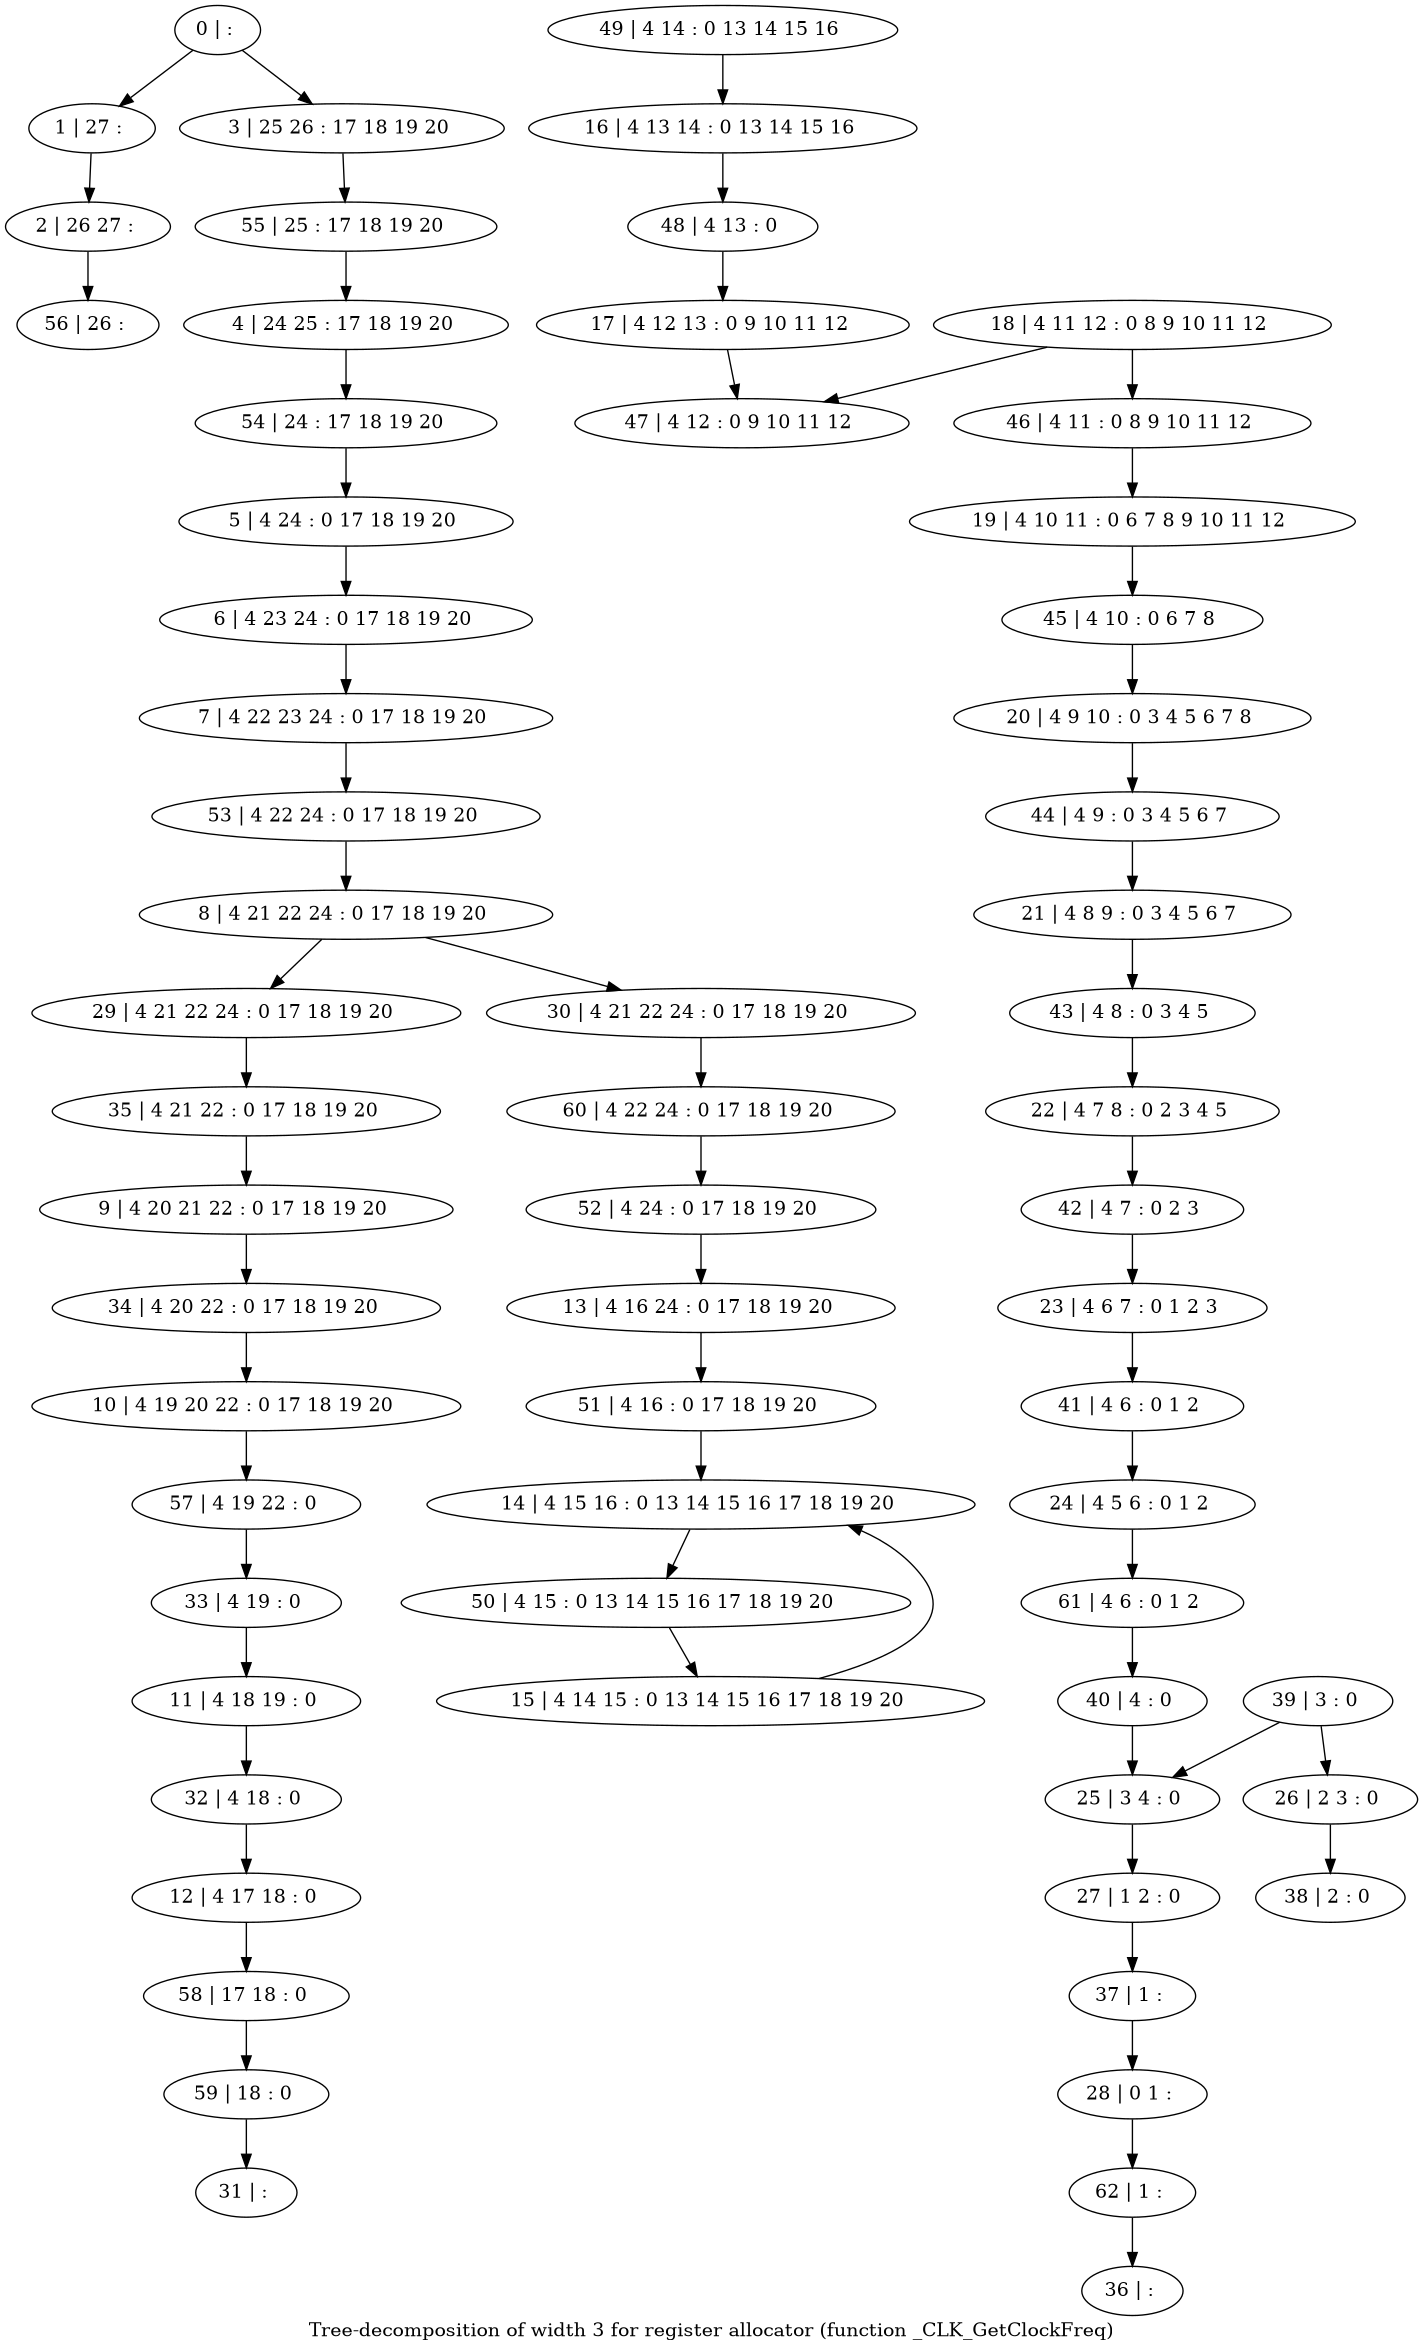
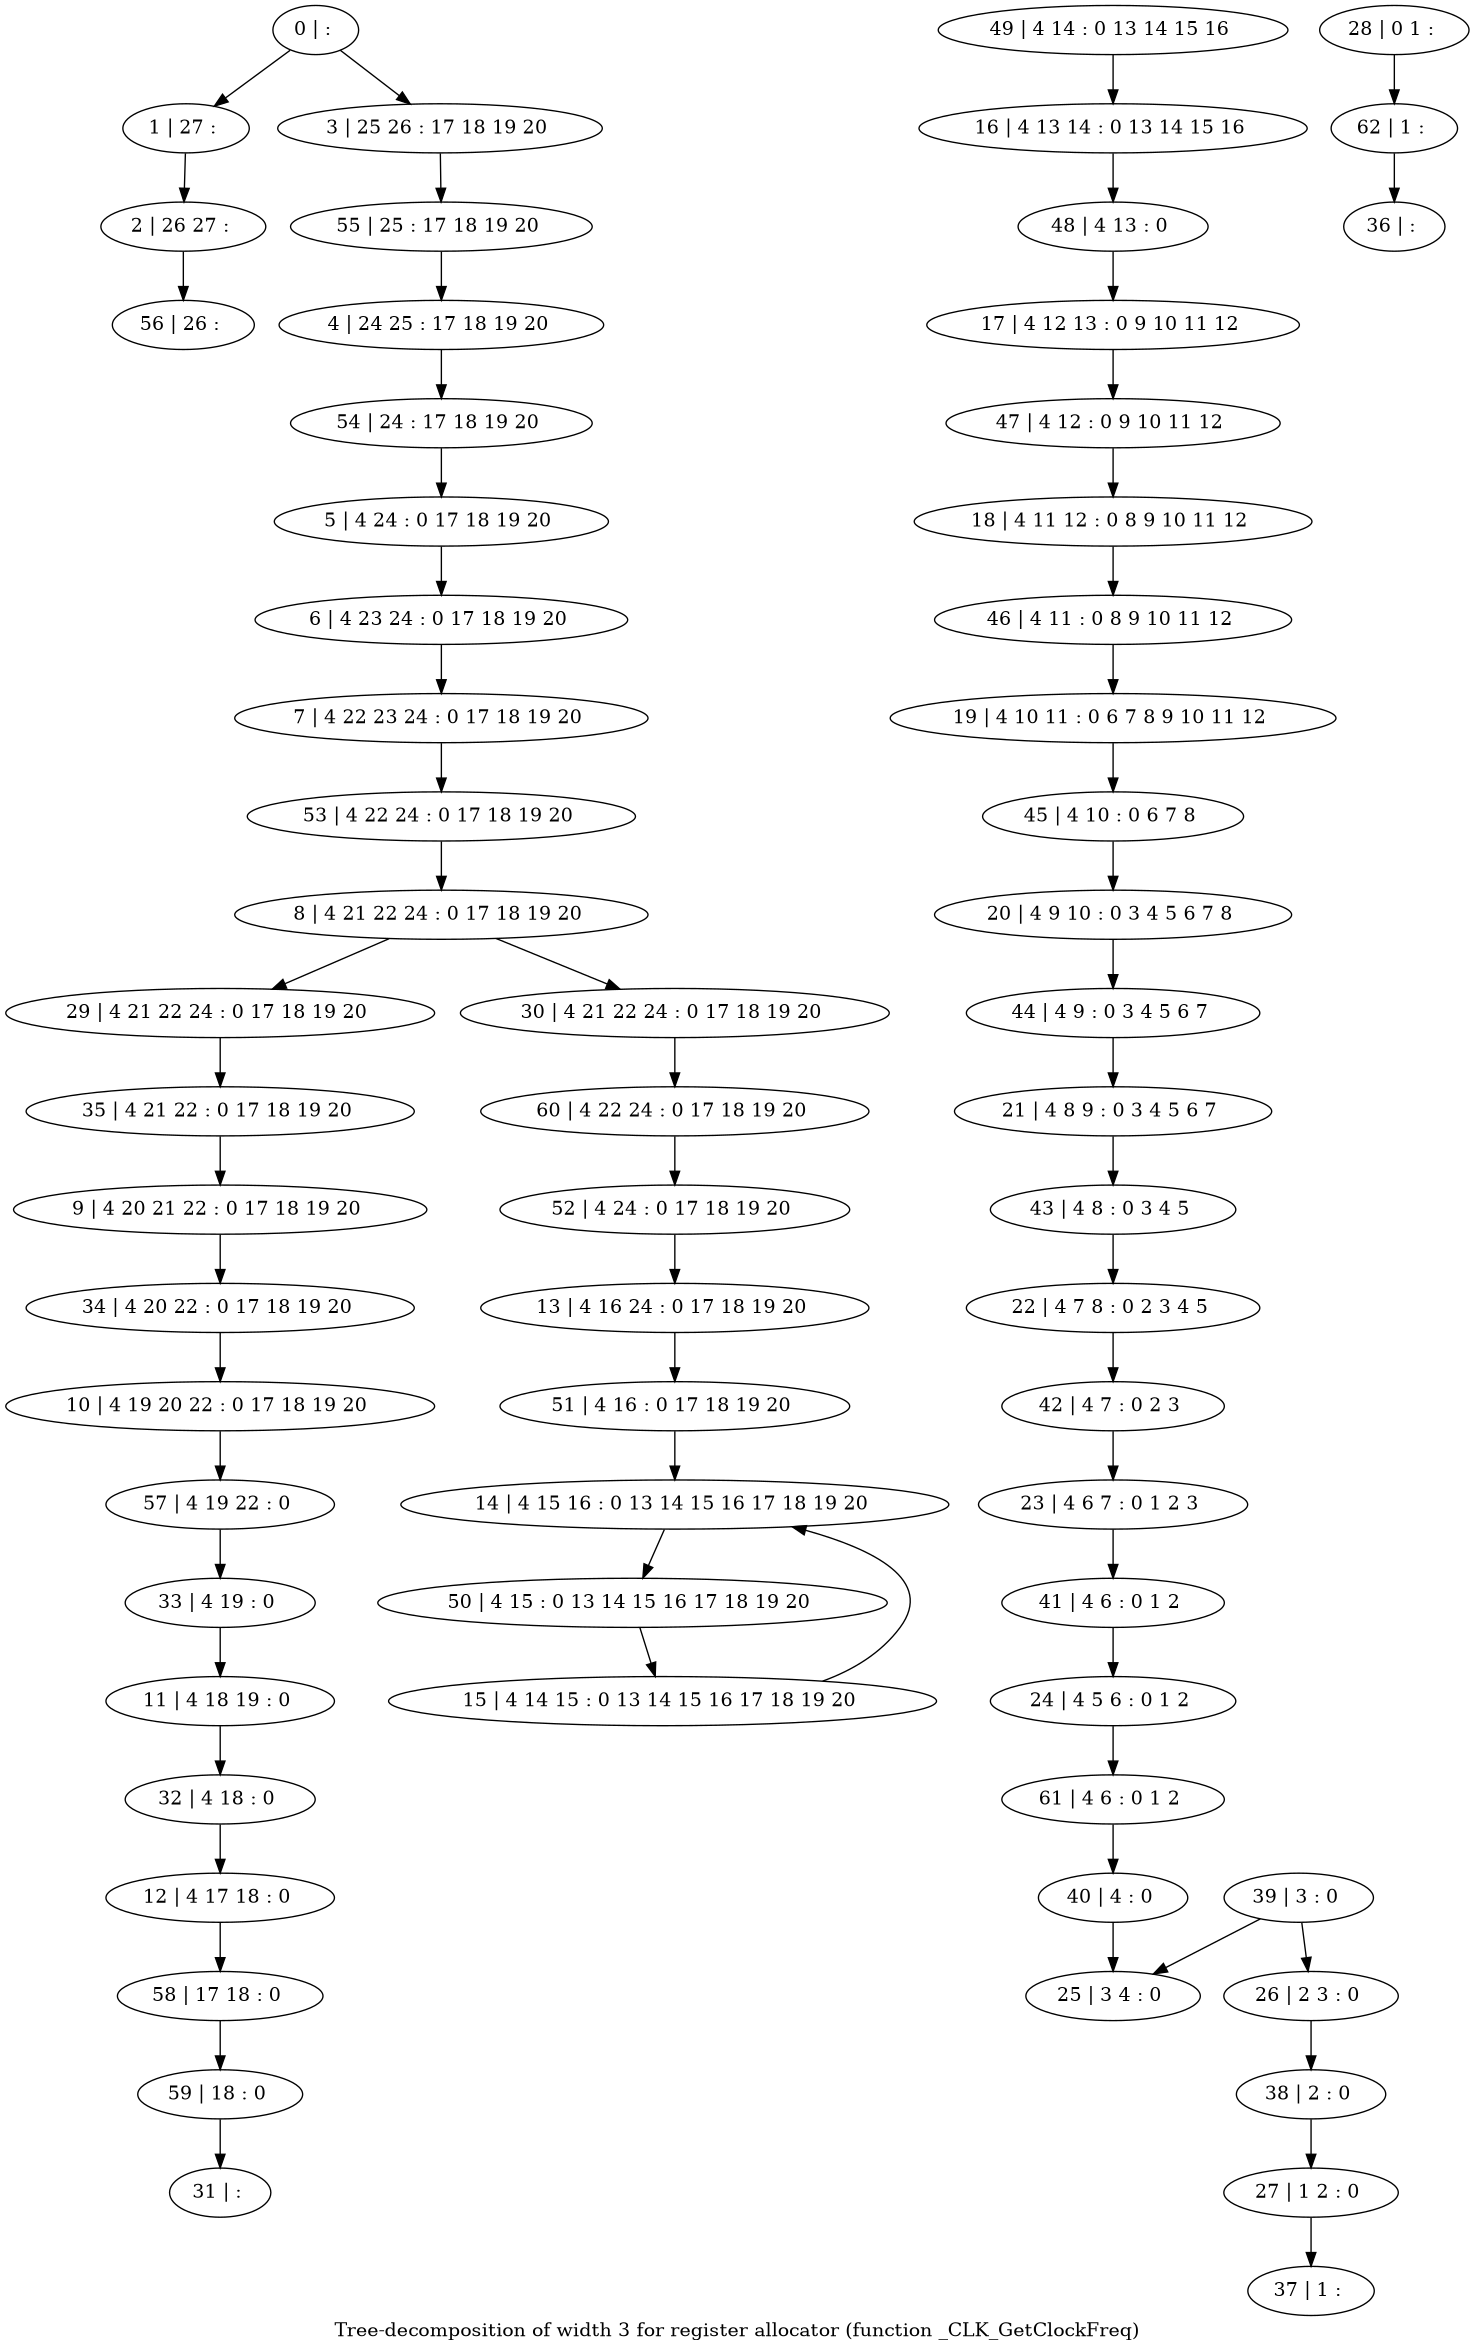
(942, 373) -> (1113, 466)
(1132, 1842) -> (1311, 2137)
(1132, 2038) -> none
